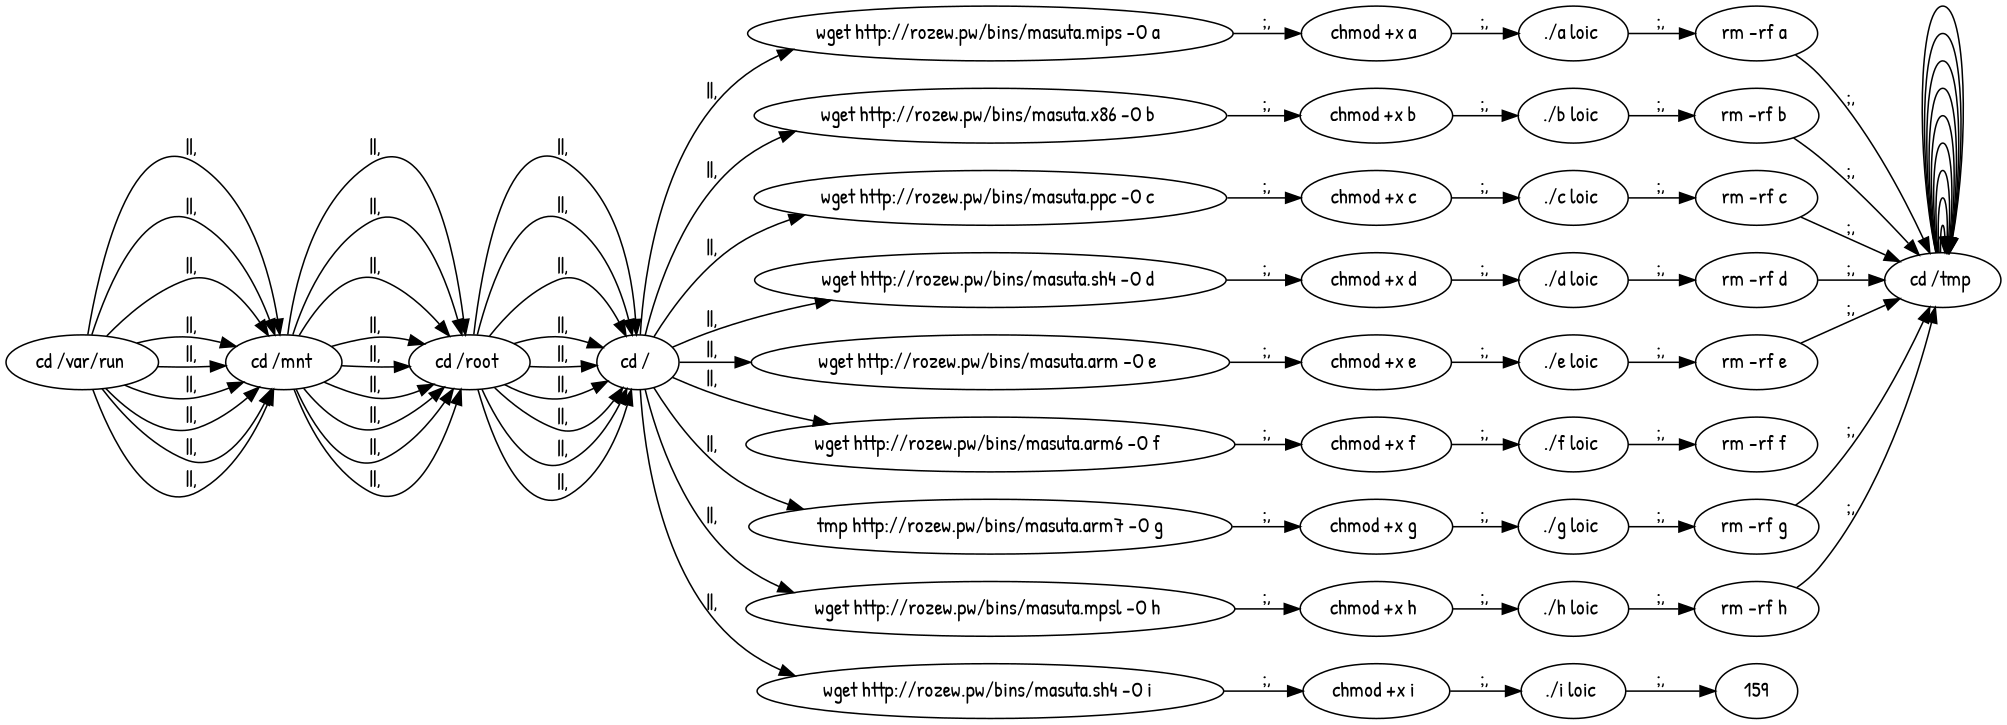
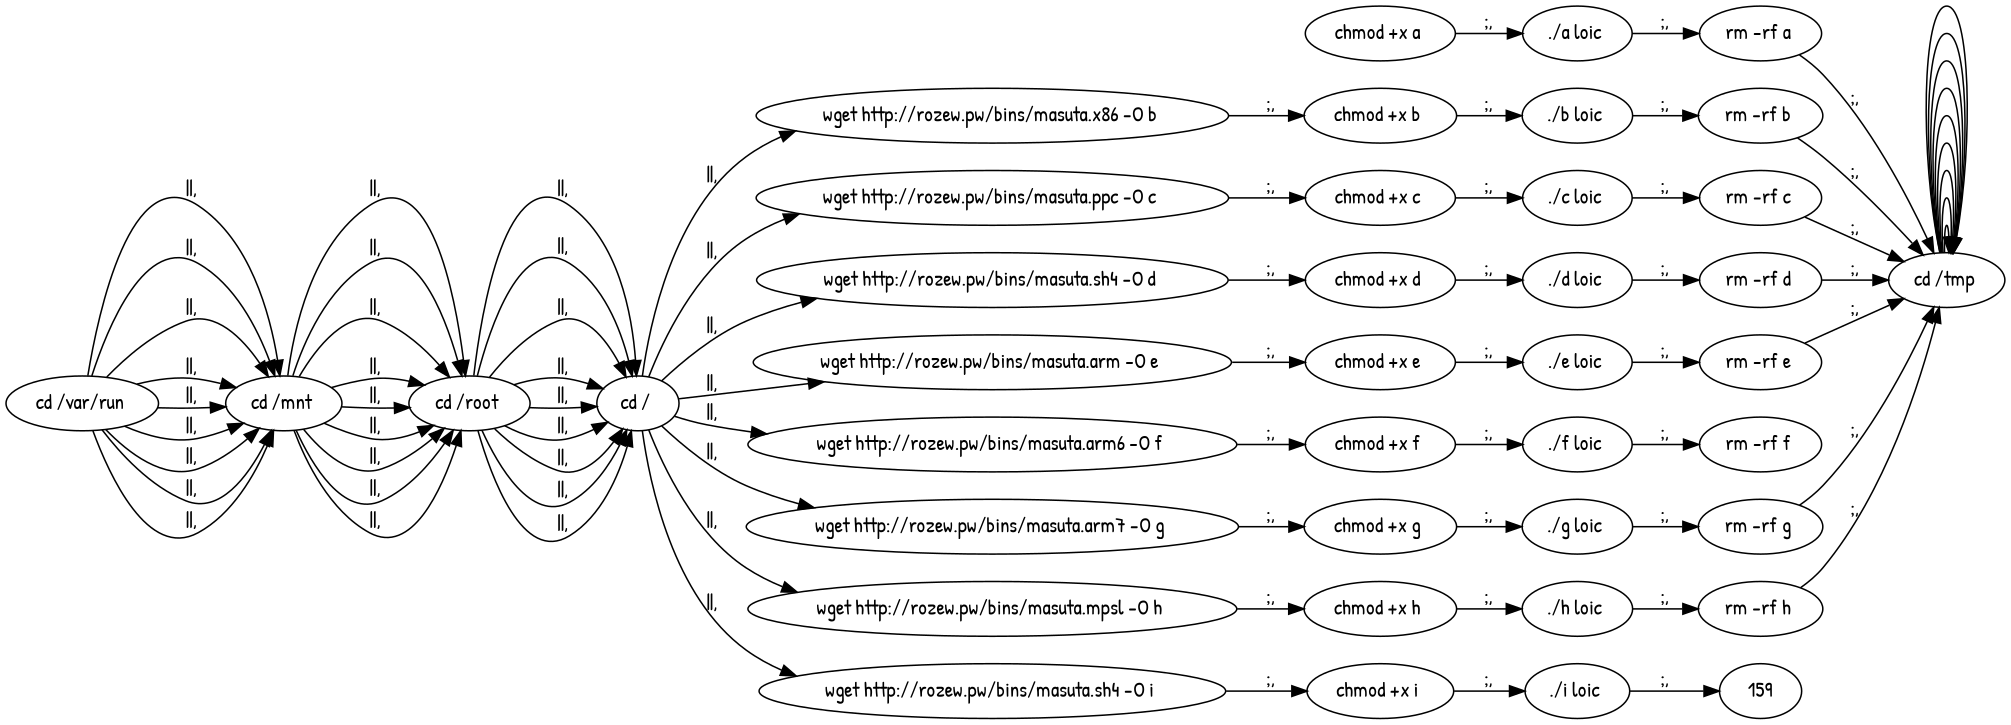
(990, 33) -> none
(990, 527) -> (992, 527)
